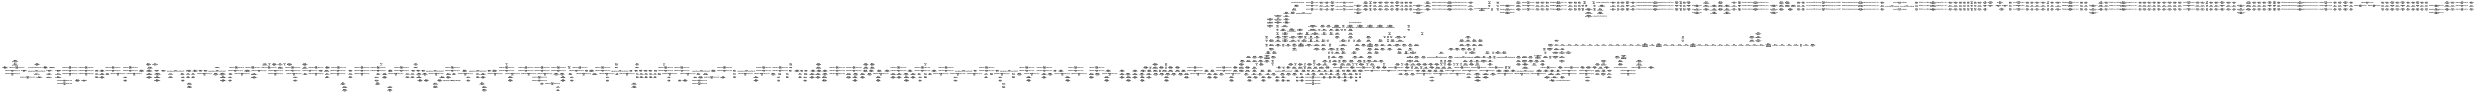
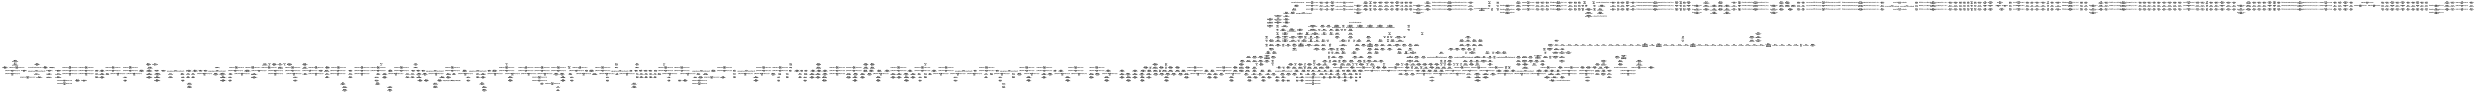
none -> (1990, 10)
